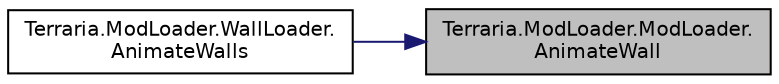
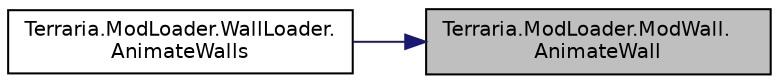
(598, 42) -> (598, 42)
